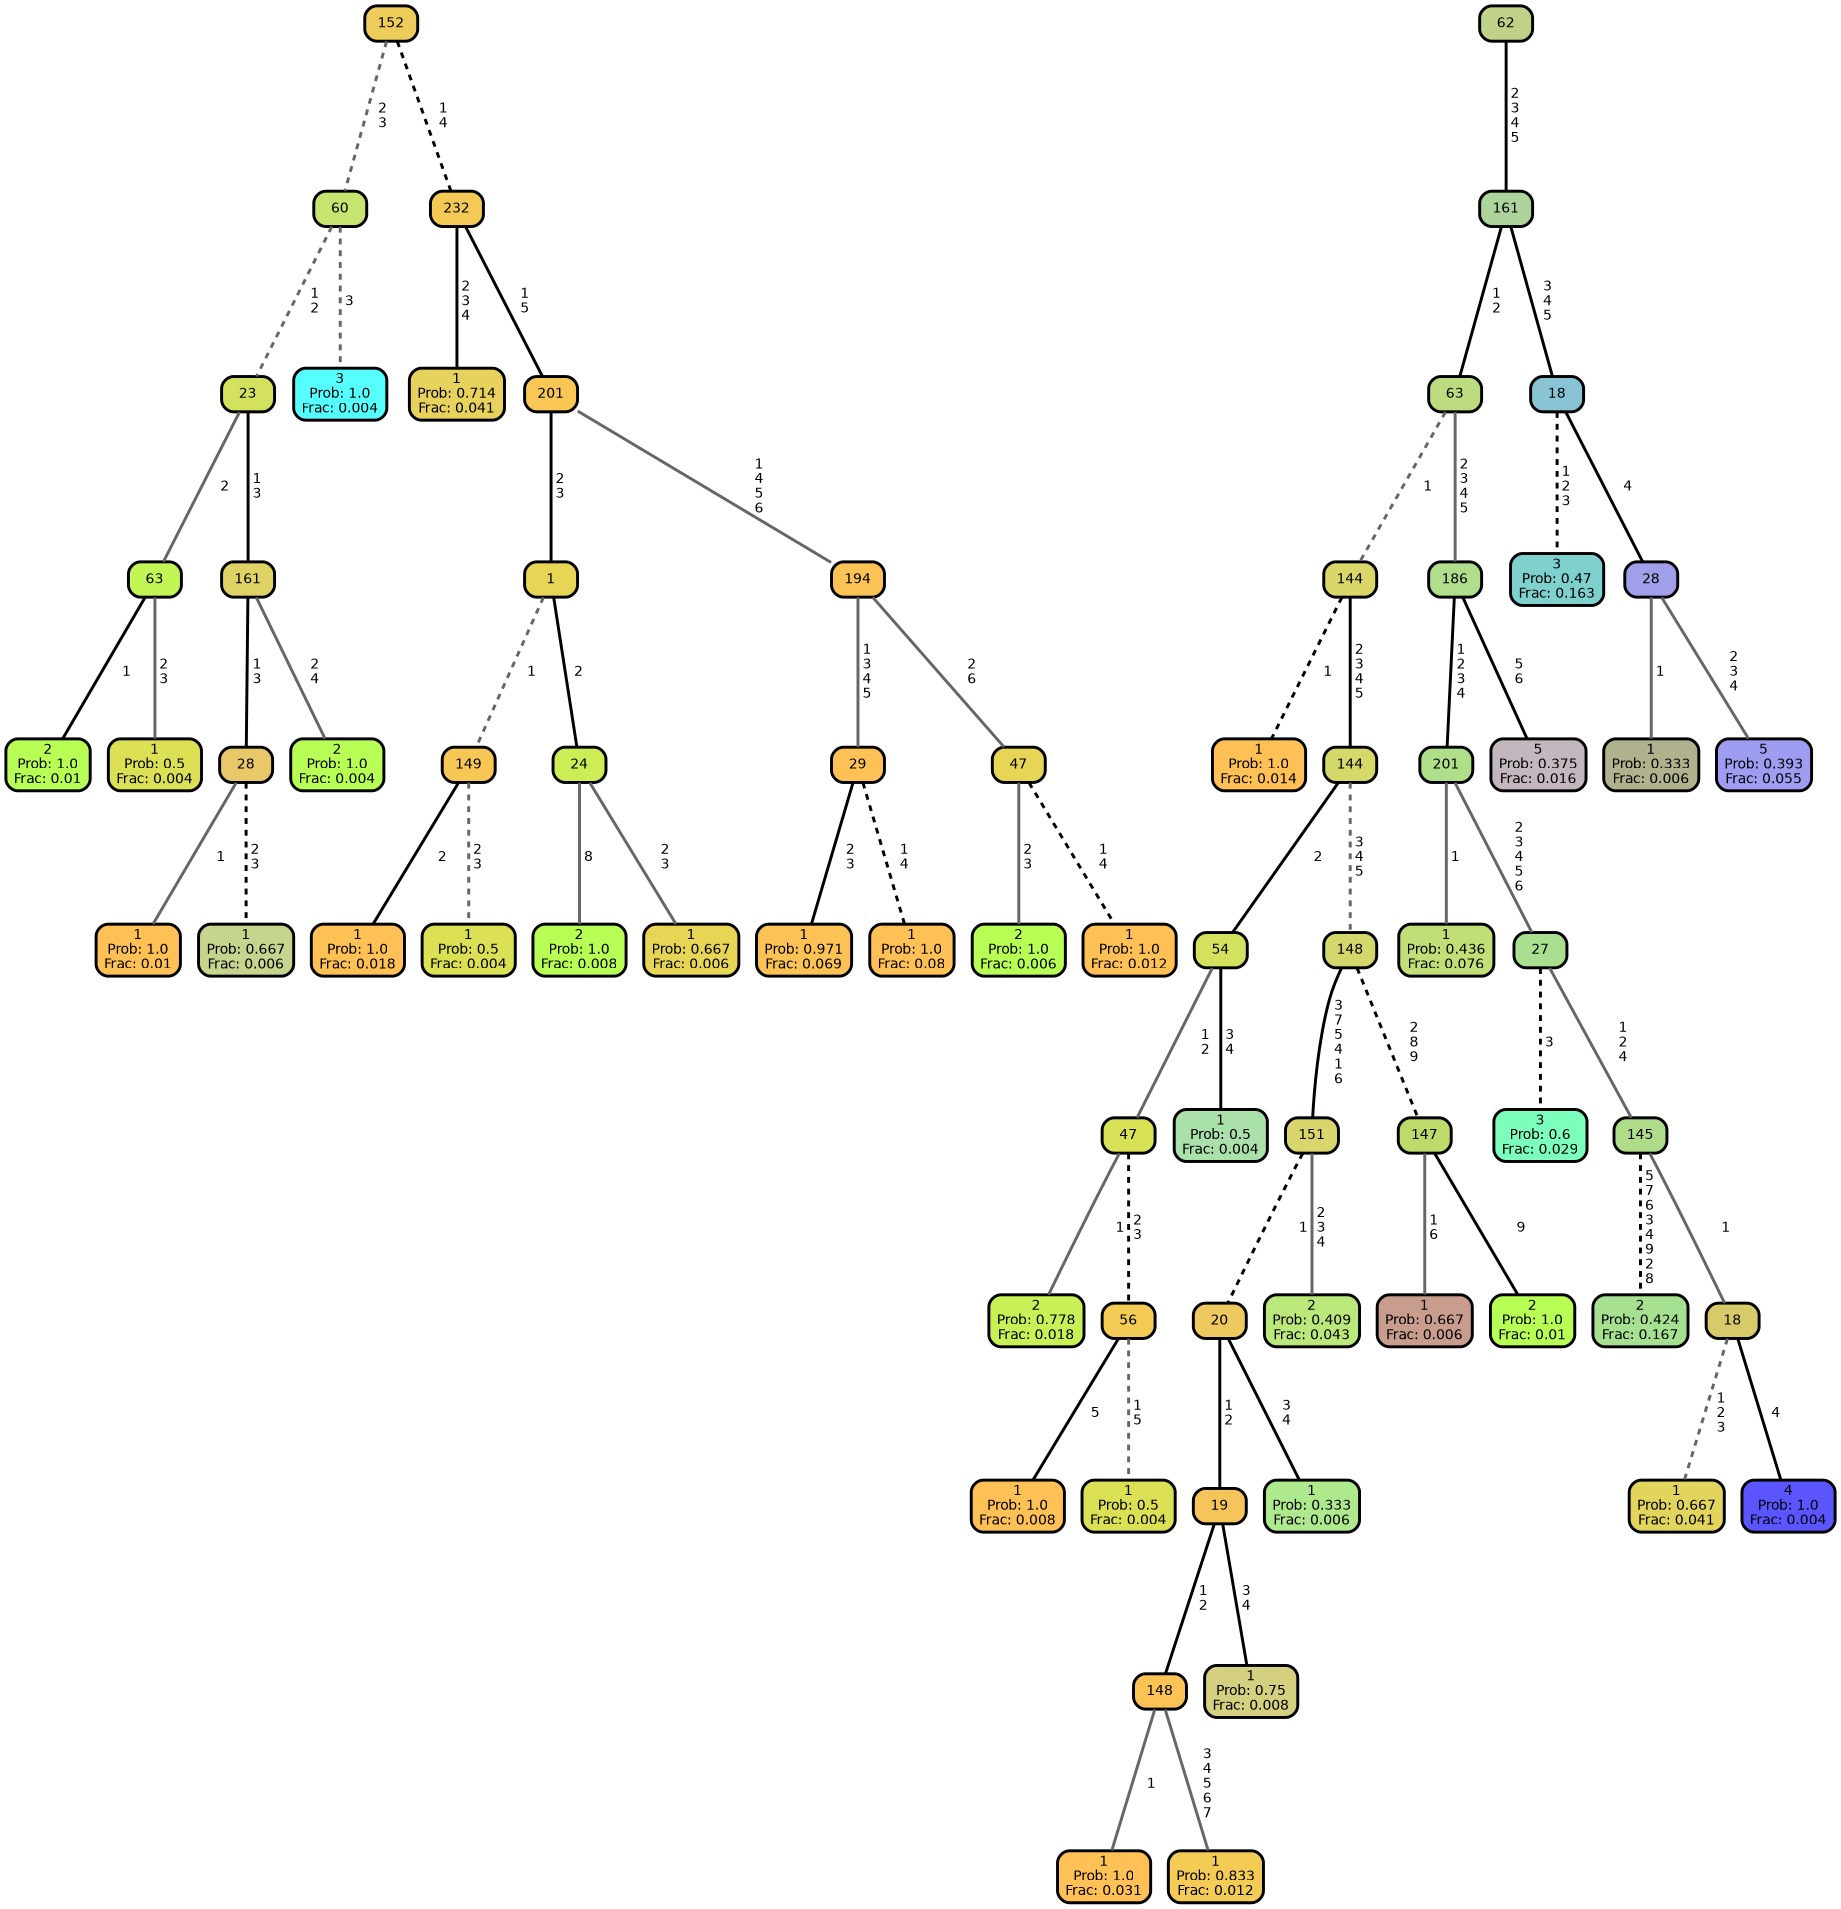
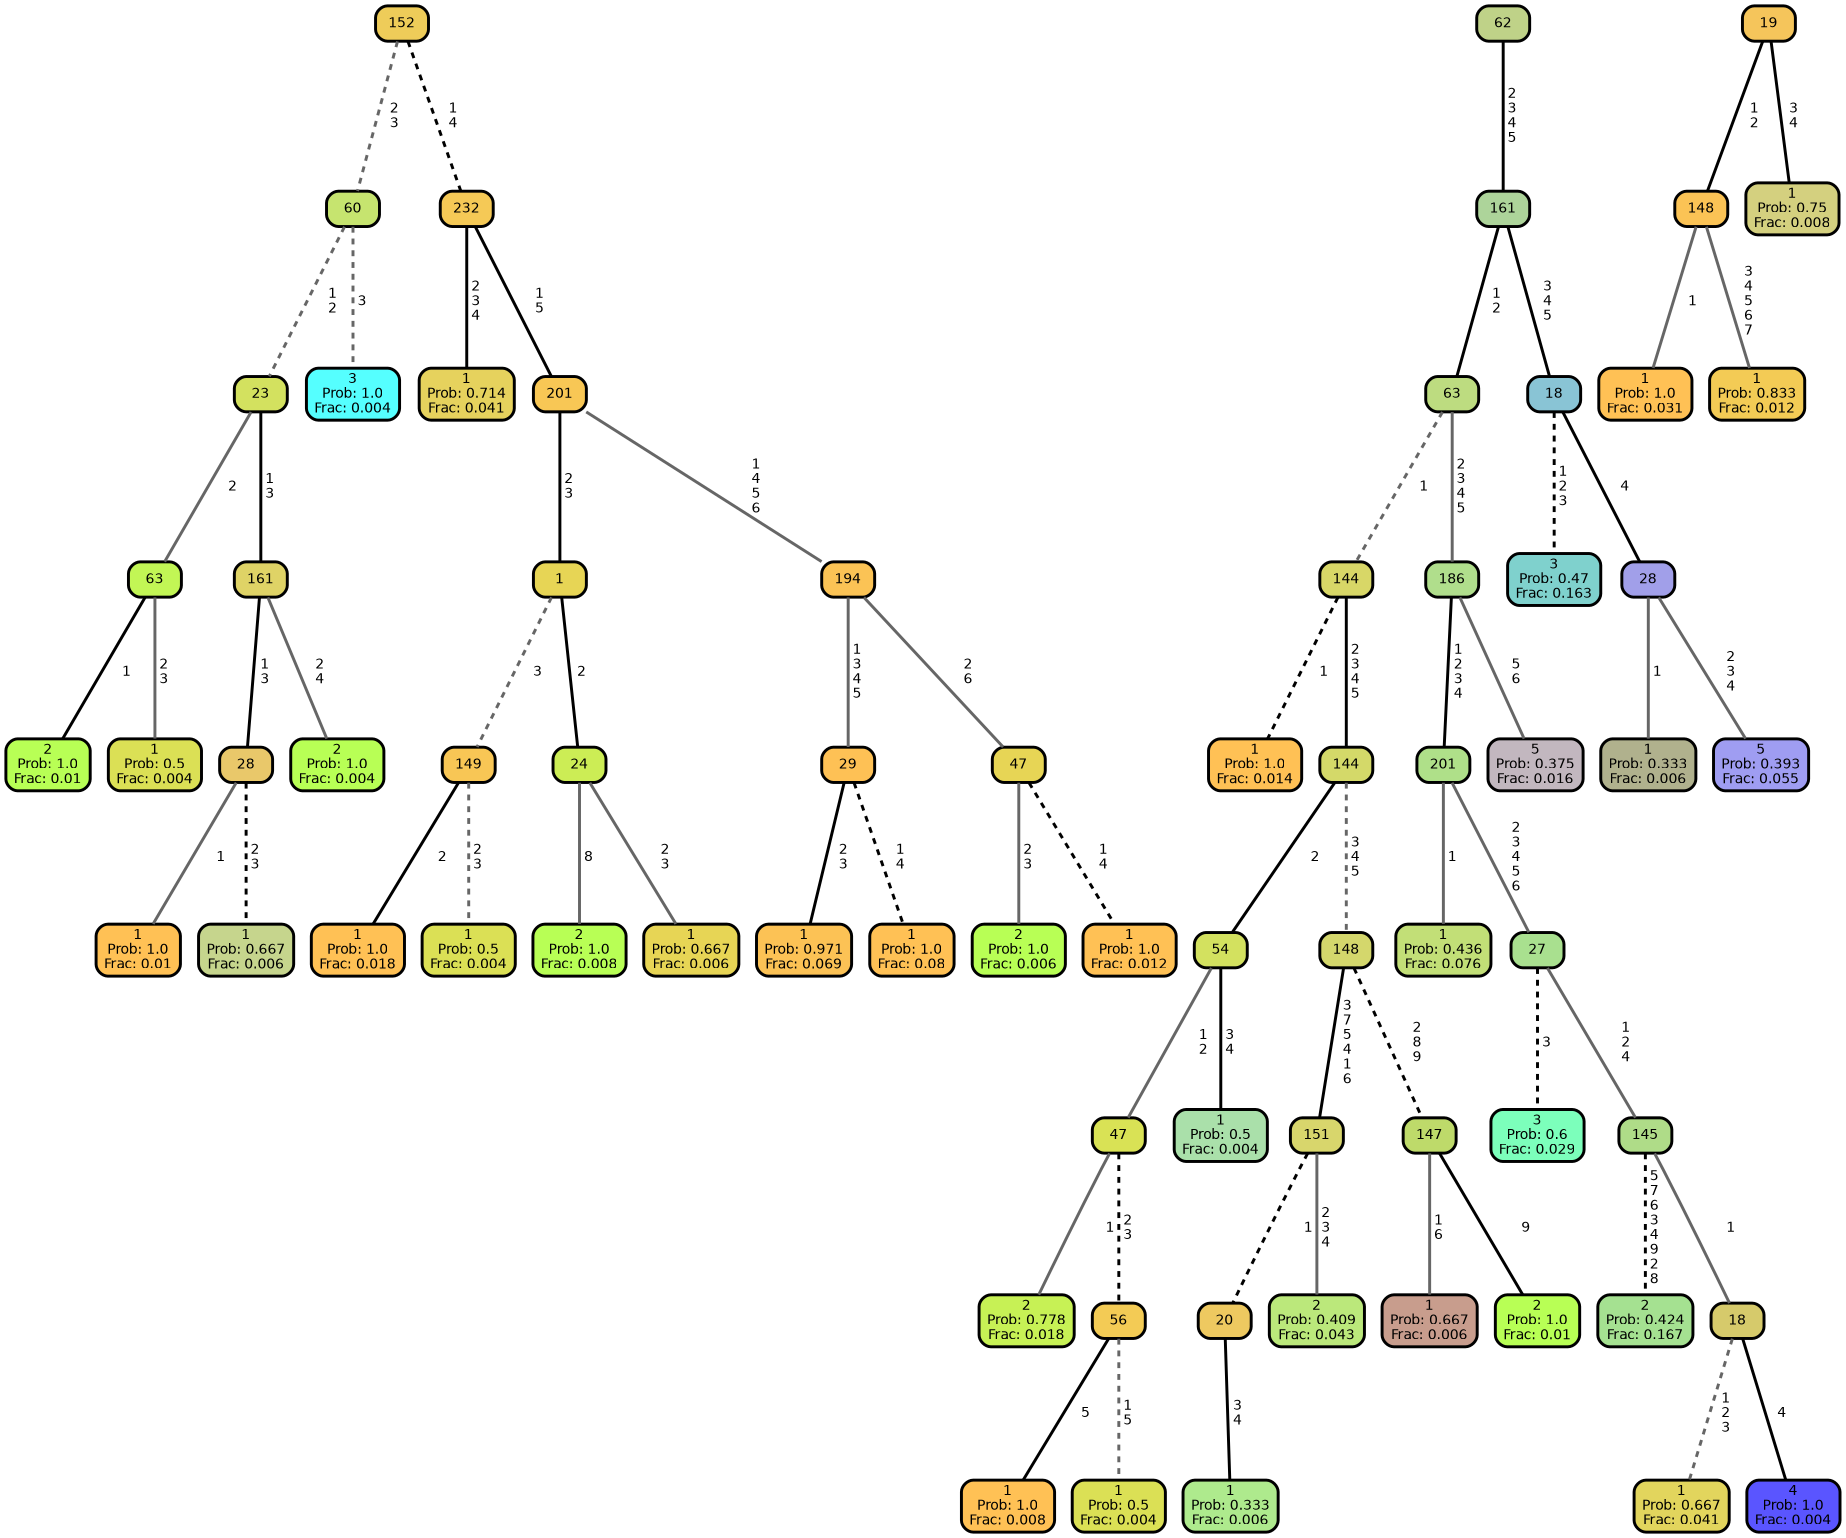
(1495, 668) -> (1492, 668)
(530, 672) -> (535, 672)
(1220, 1413) -> none
